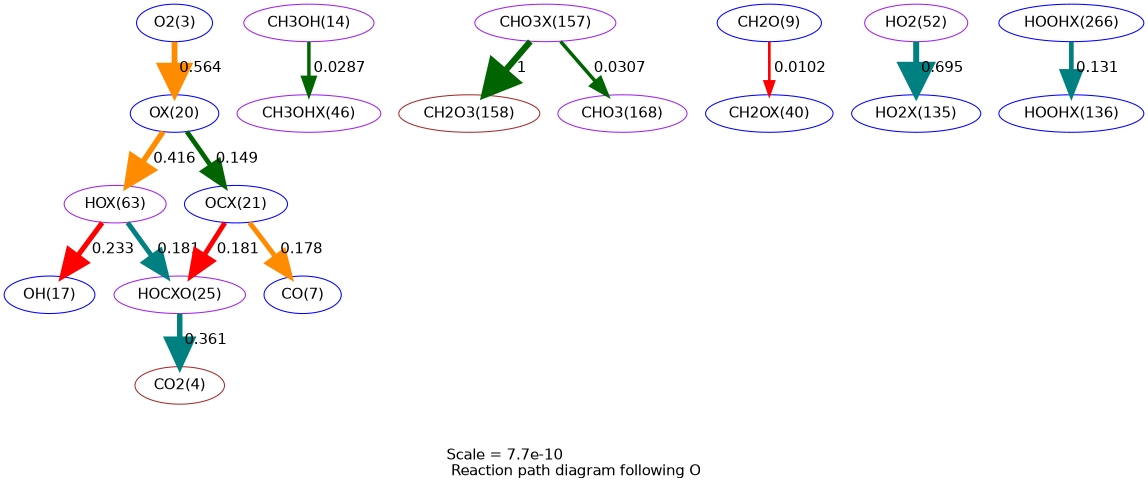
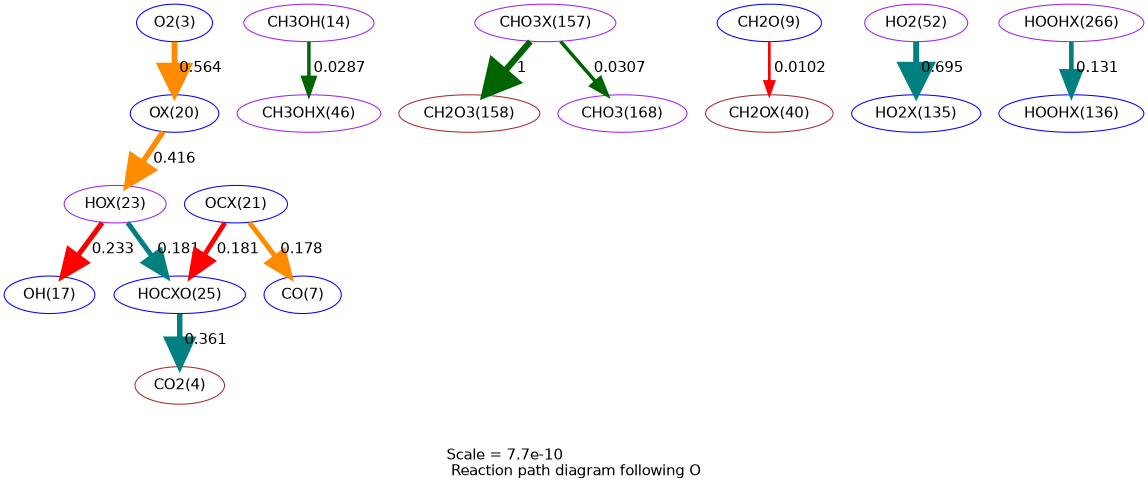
(1071, 23) -> (1071, 23)
(769, 114) -> (769, 114)
(199, 149) -> none
(115, 204) -> (115, 204)
(180, 295) -> (180, 295)
